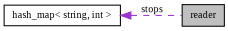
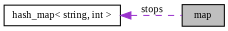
(203, 15) -> (203, 15)
